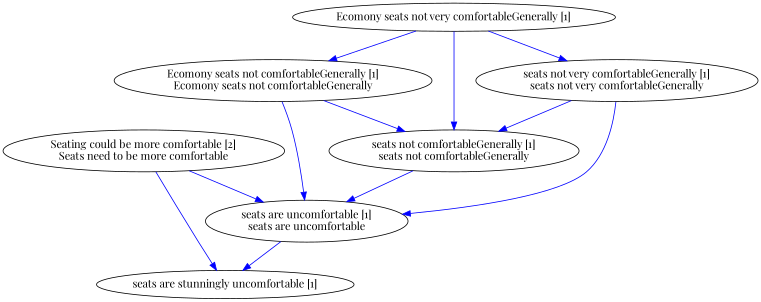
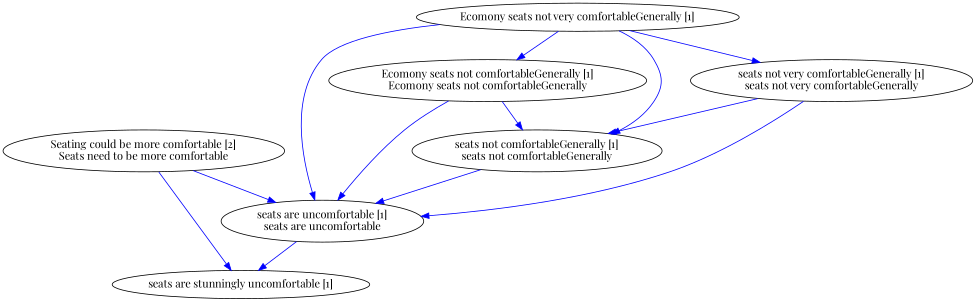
none -> (318, 65)
